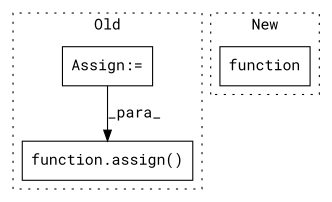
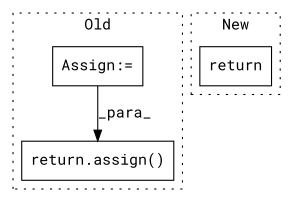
(265, 66) -> (236, 66)
(108, 161) -> (98, 161)
